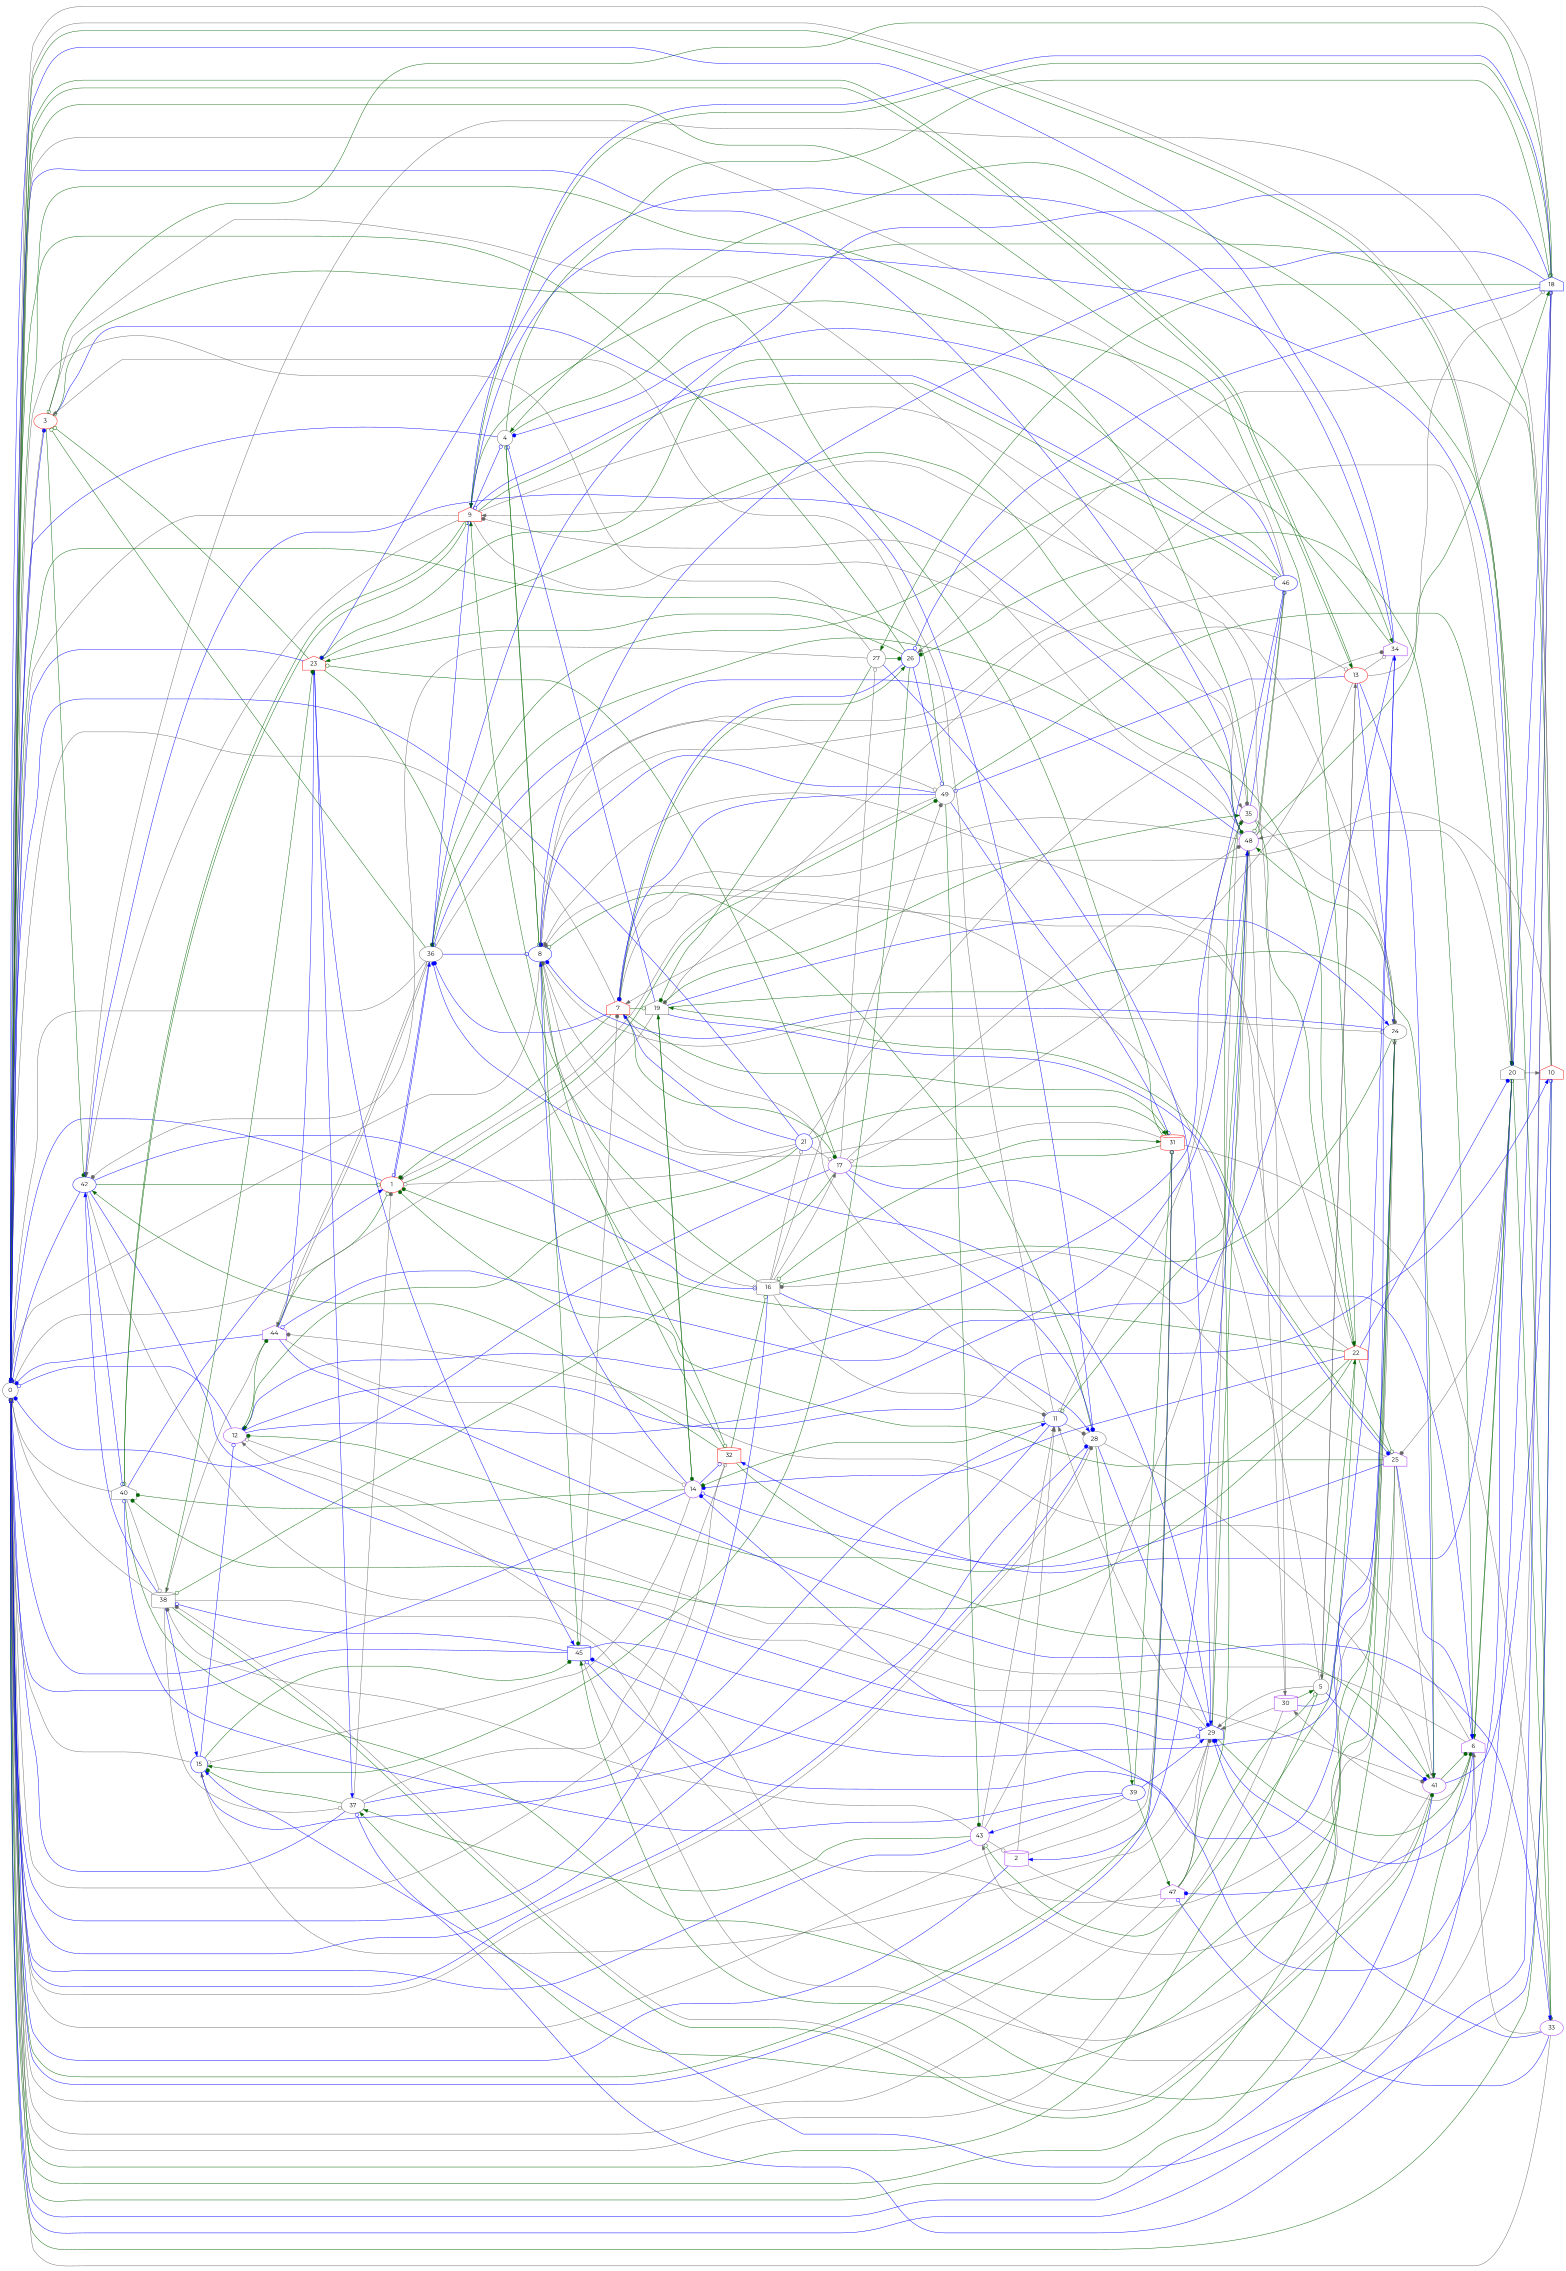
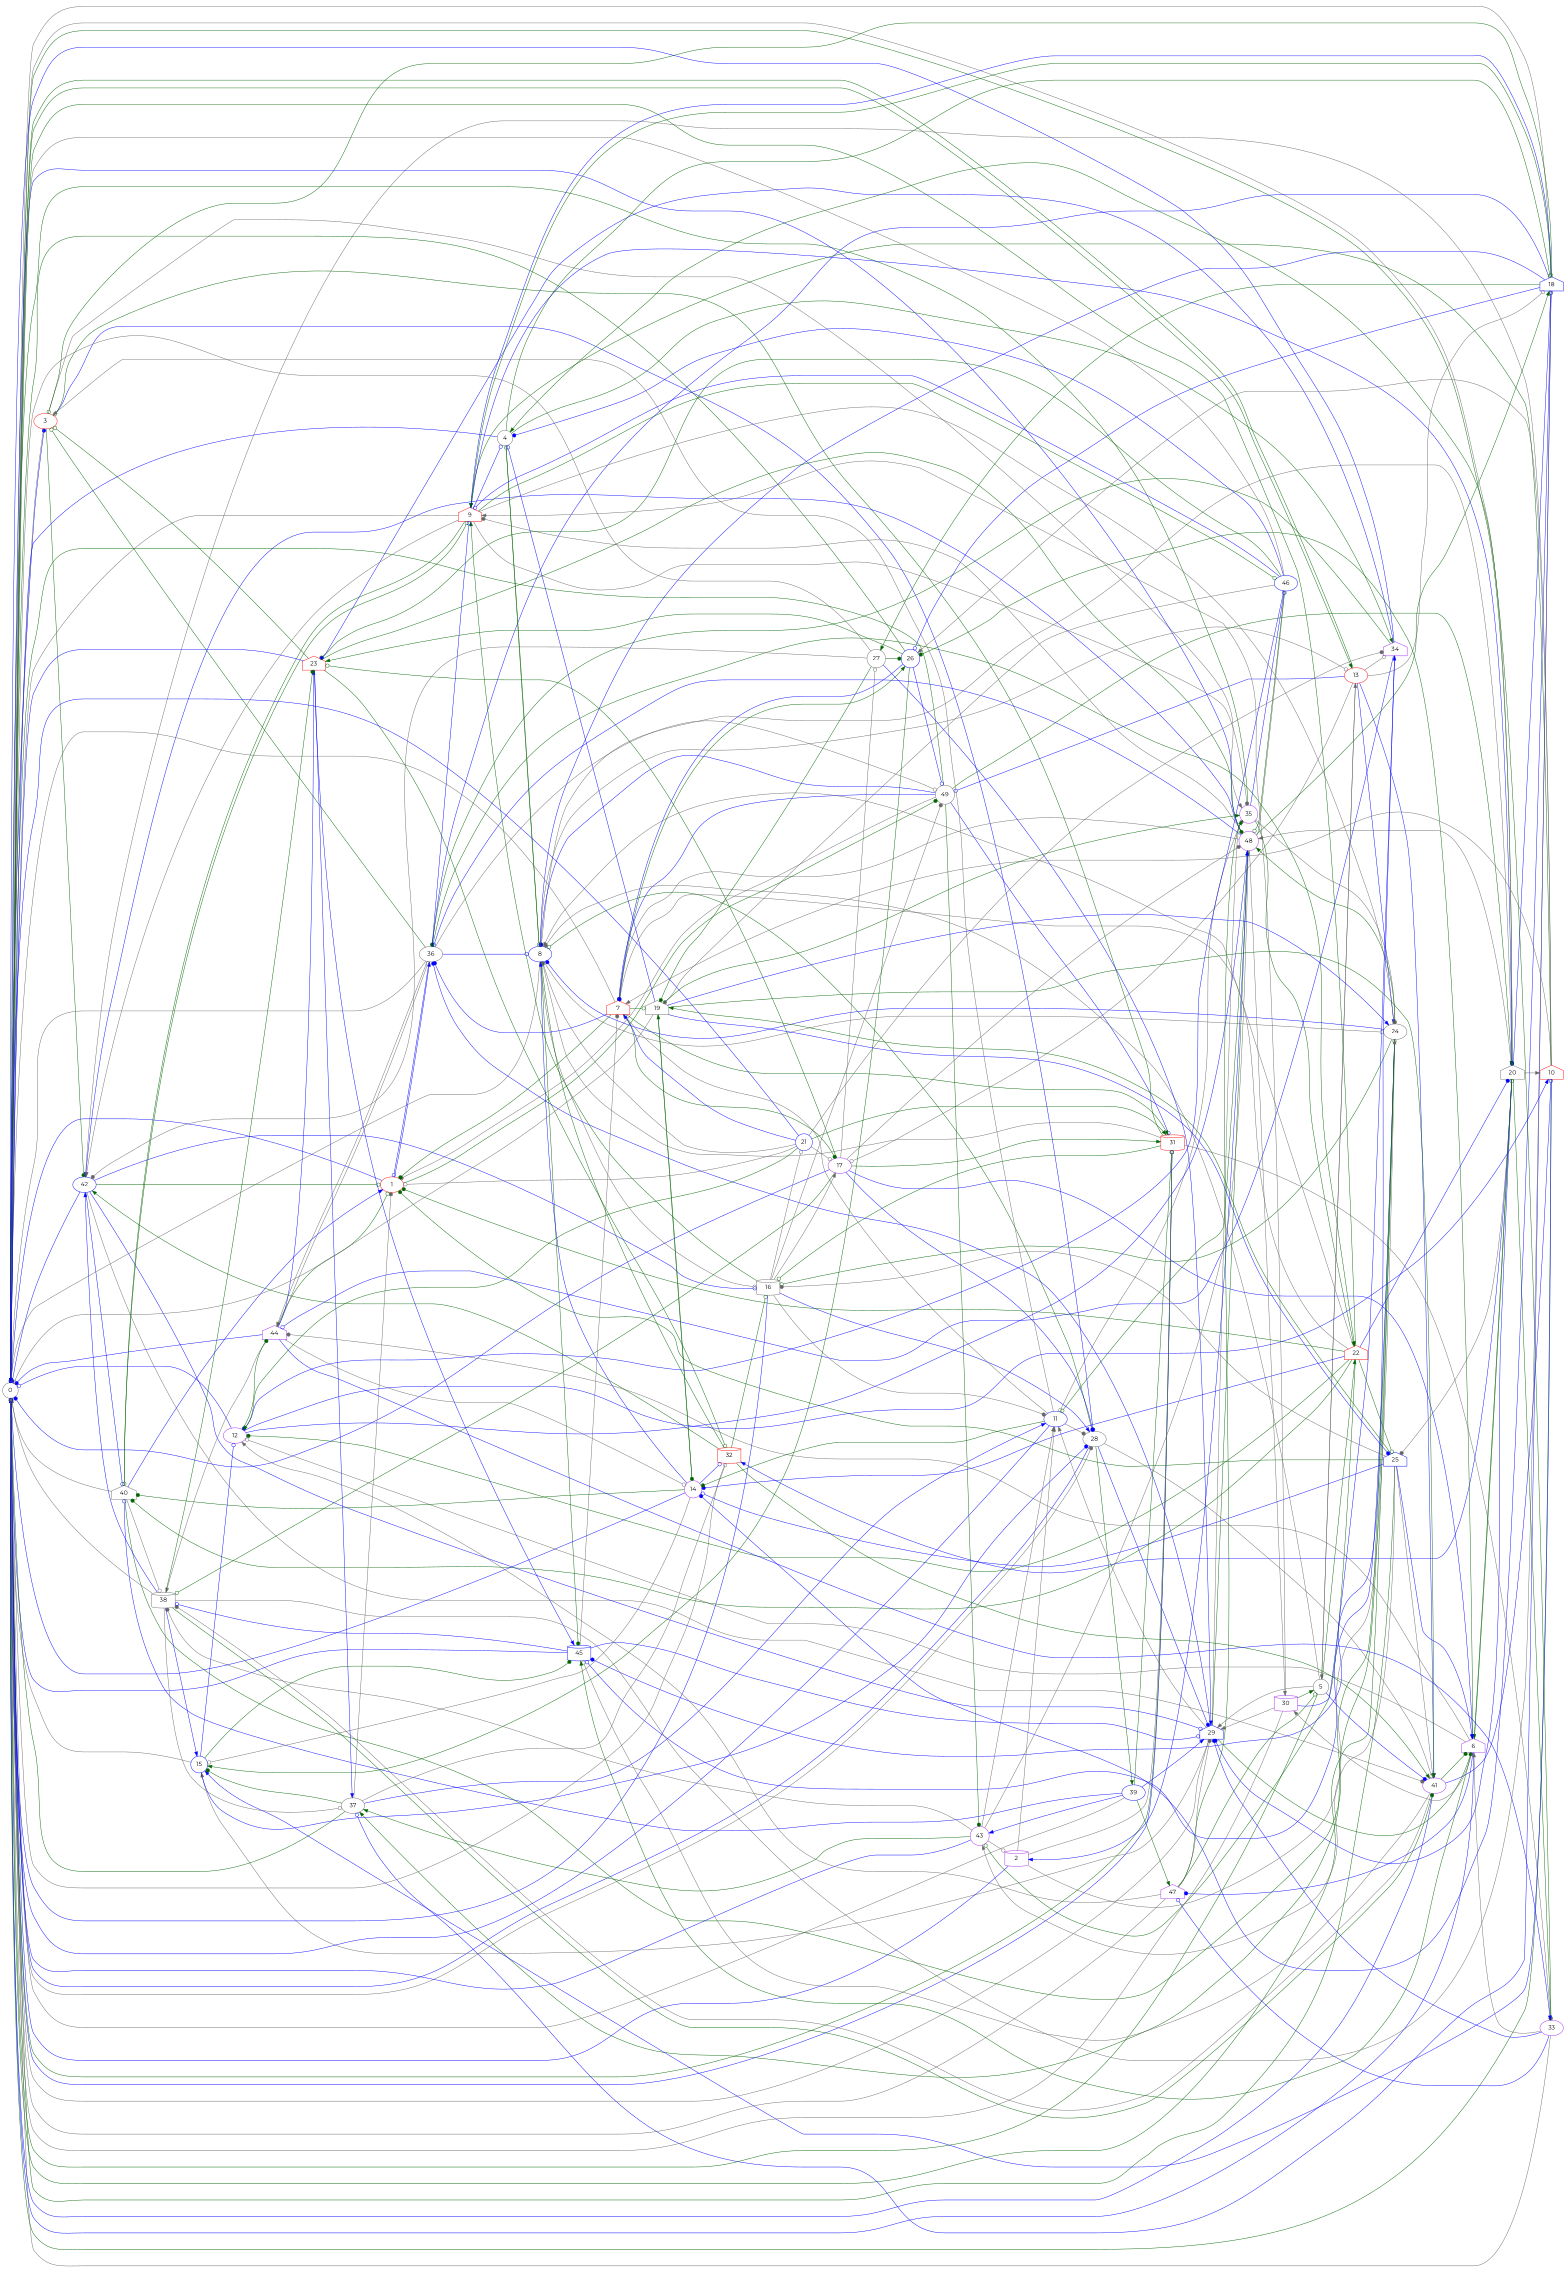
(1395, 1460) -> (1395, 1460)
(39, 1786) -> (39, 1786)
